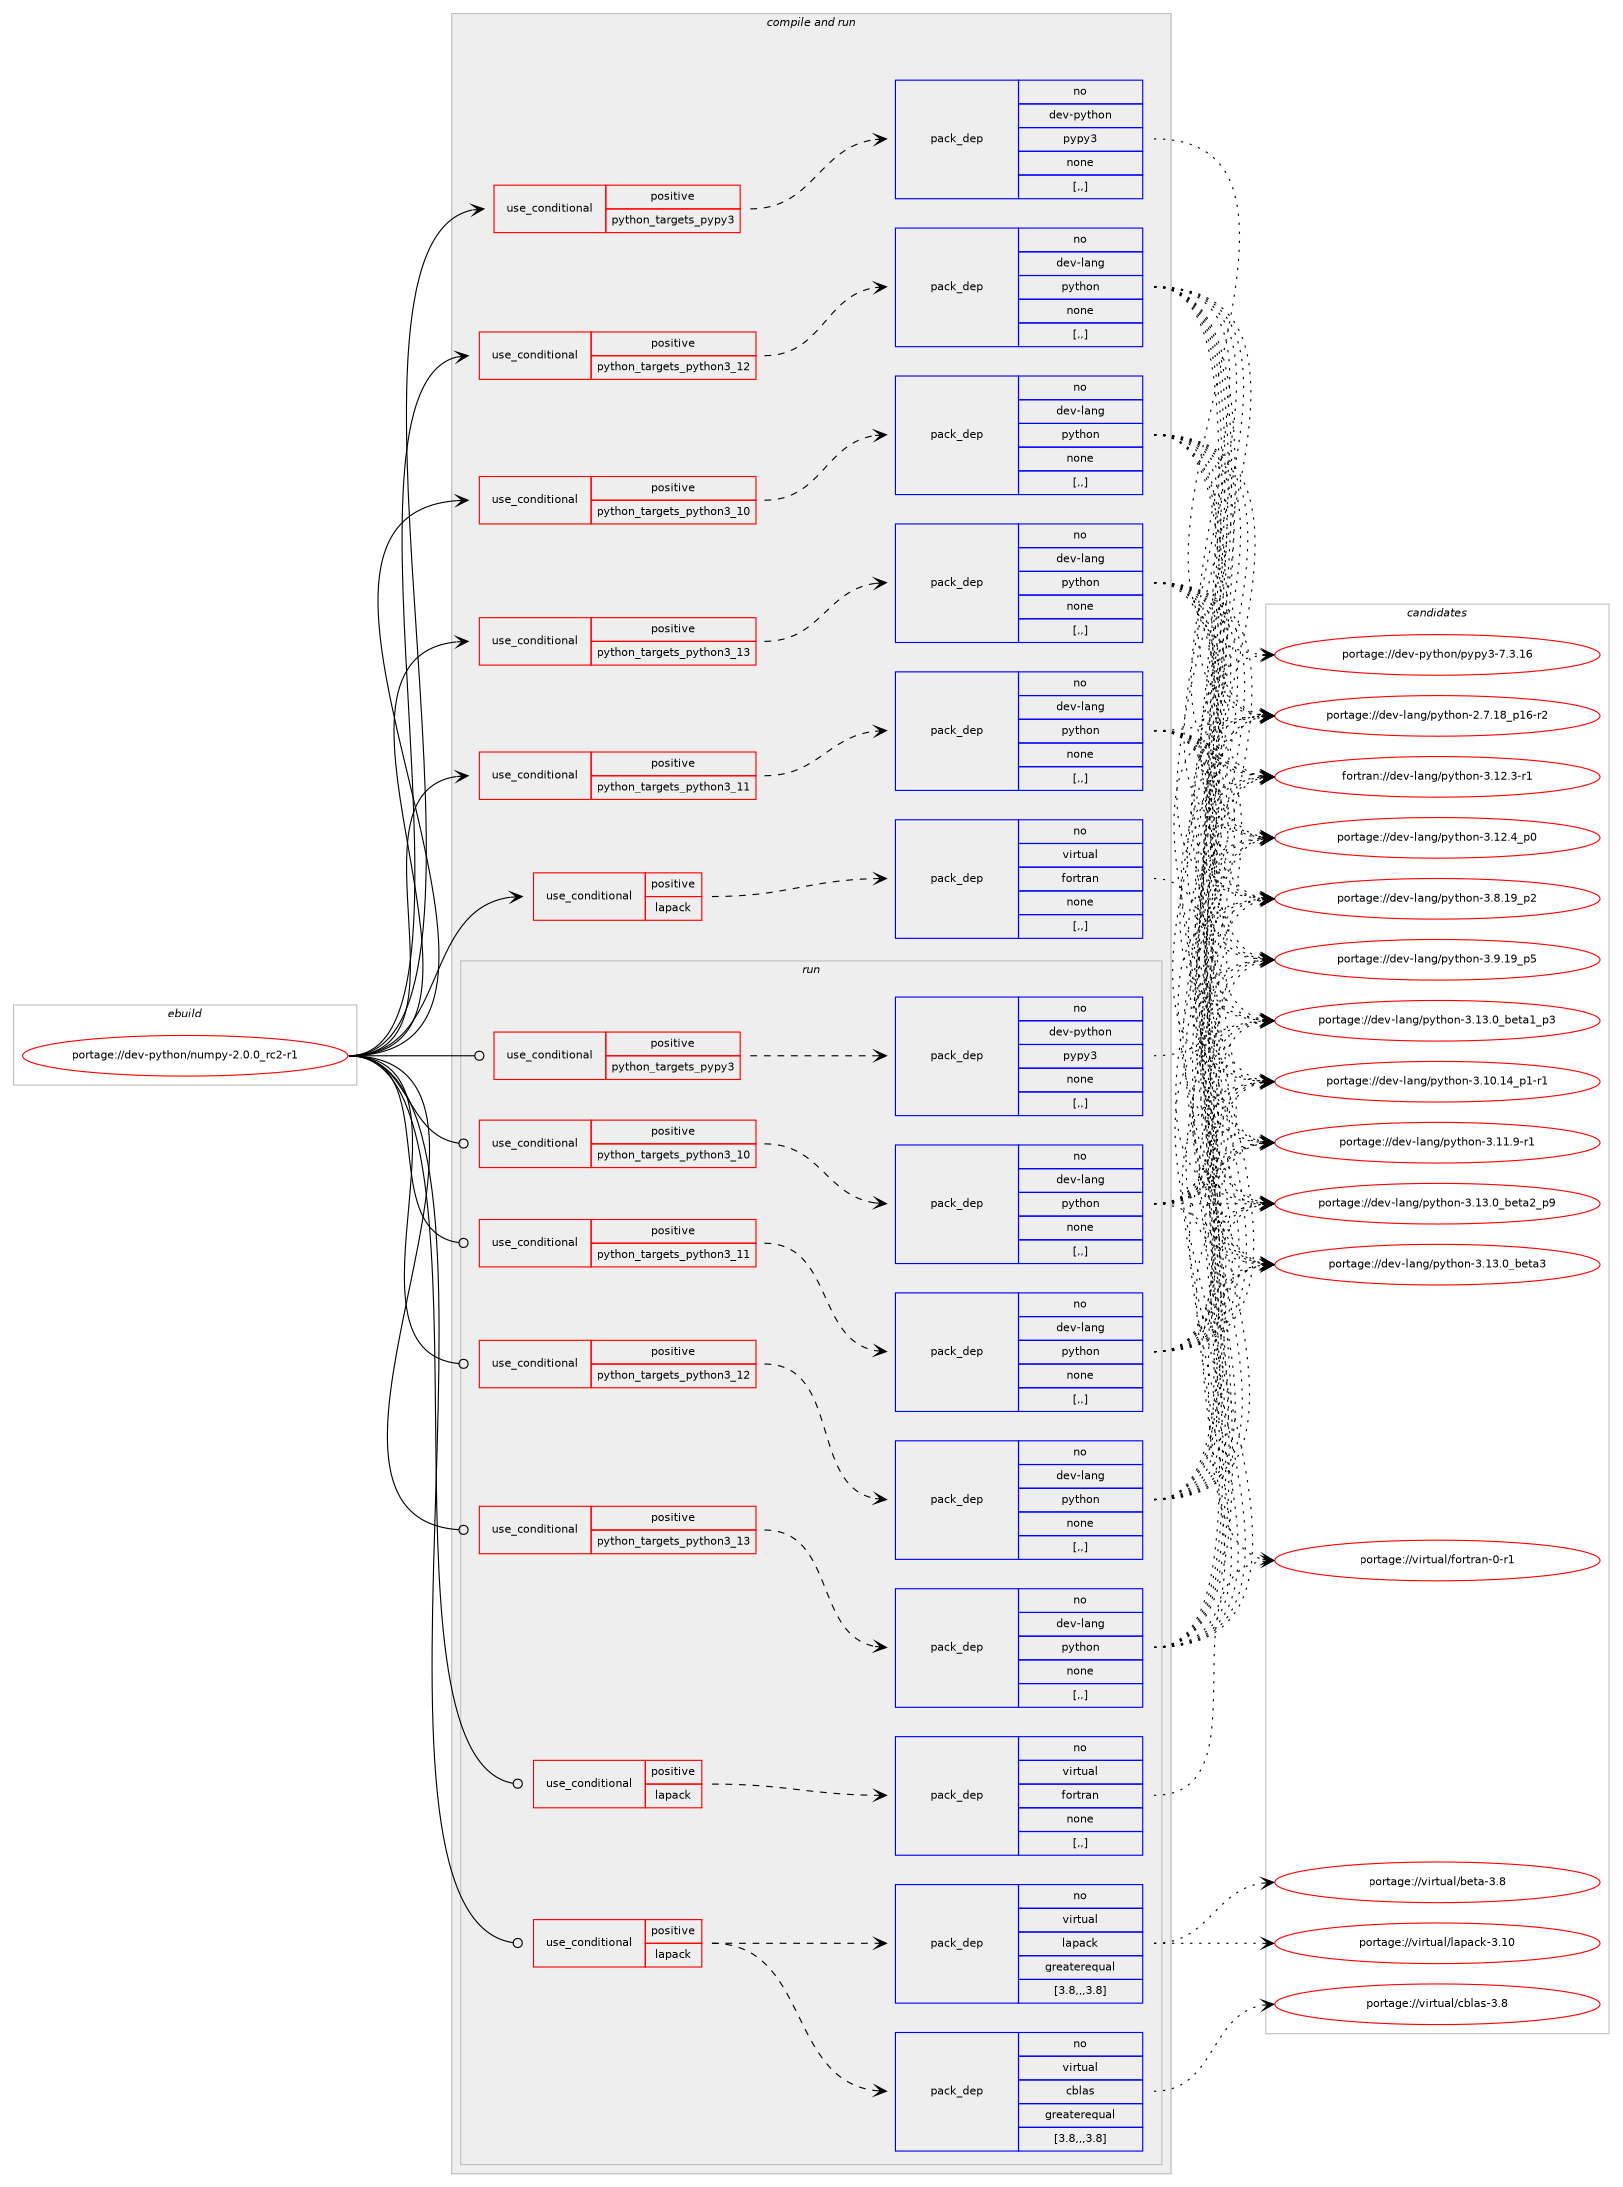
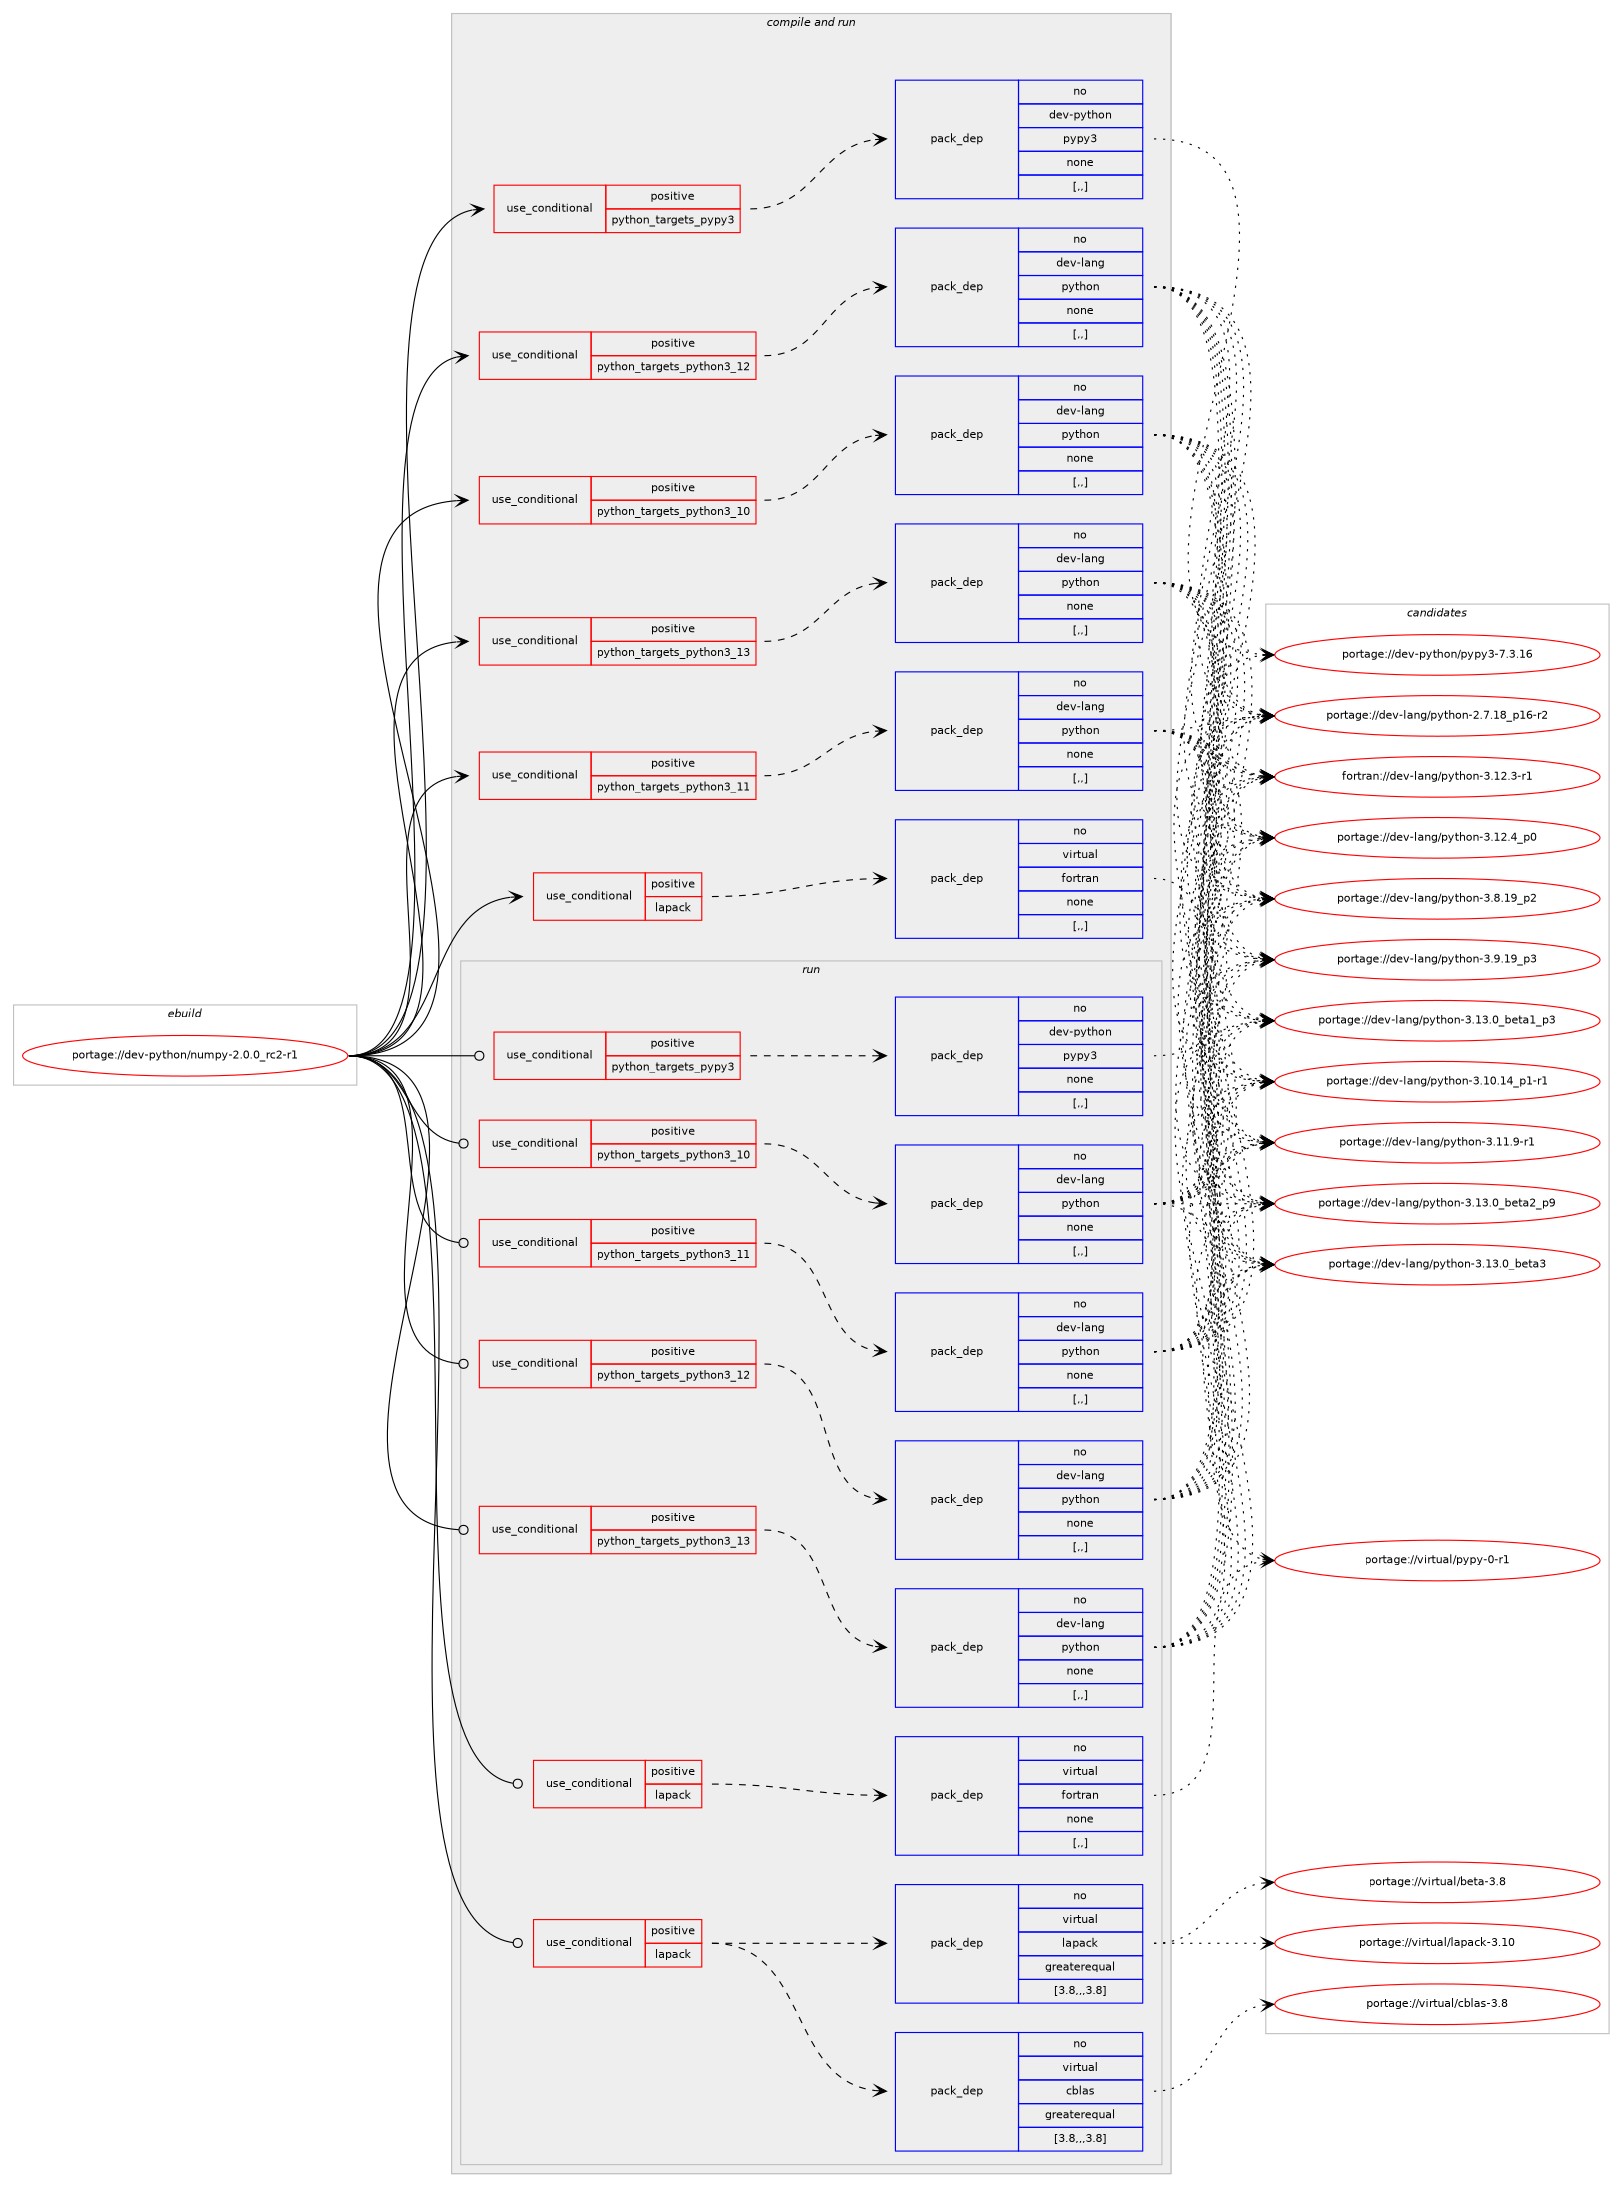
(1437, 960) -> (1437, 960)
(1437, 1561) -> (1437, 1561)
